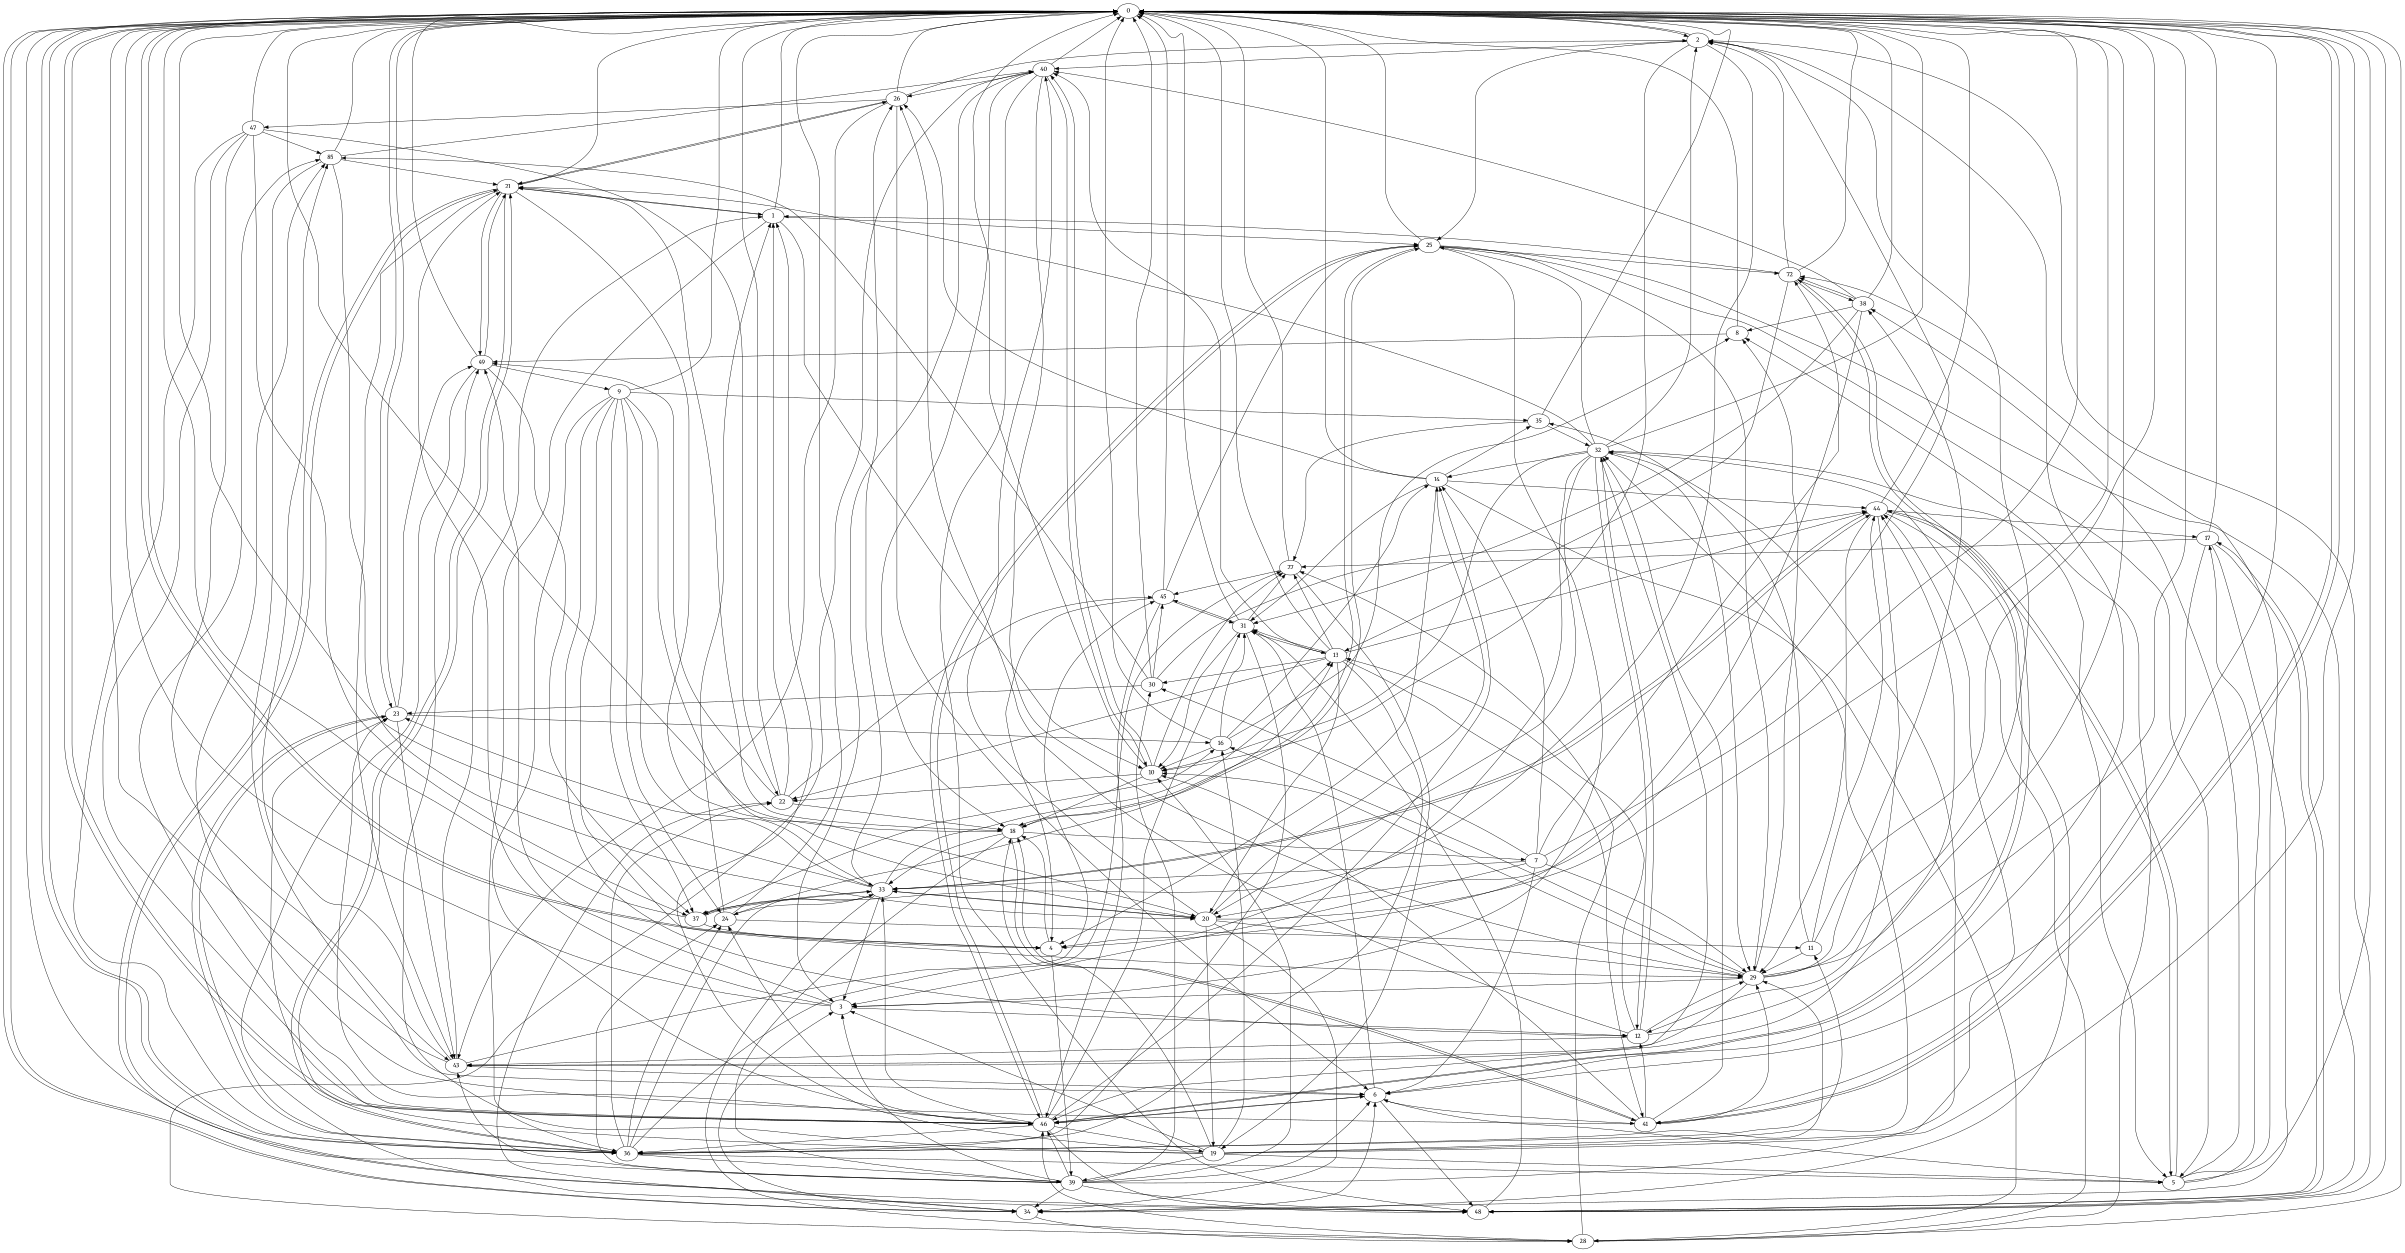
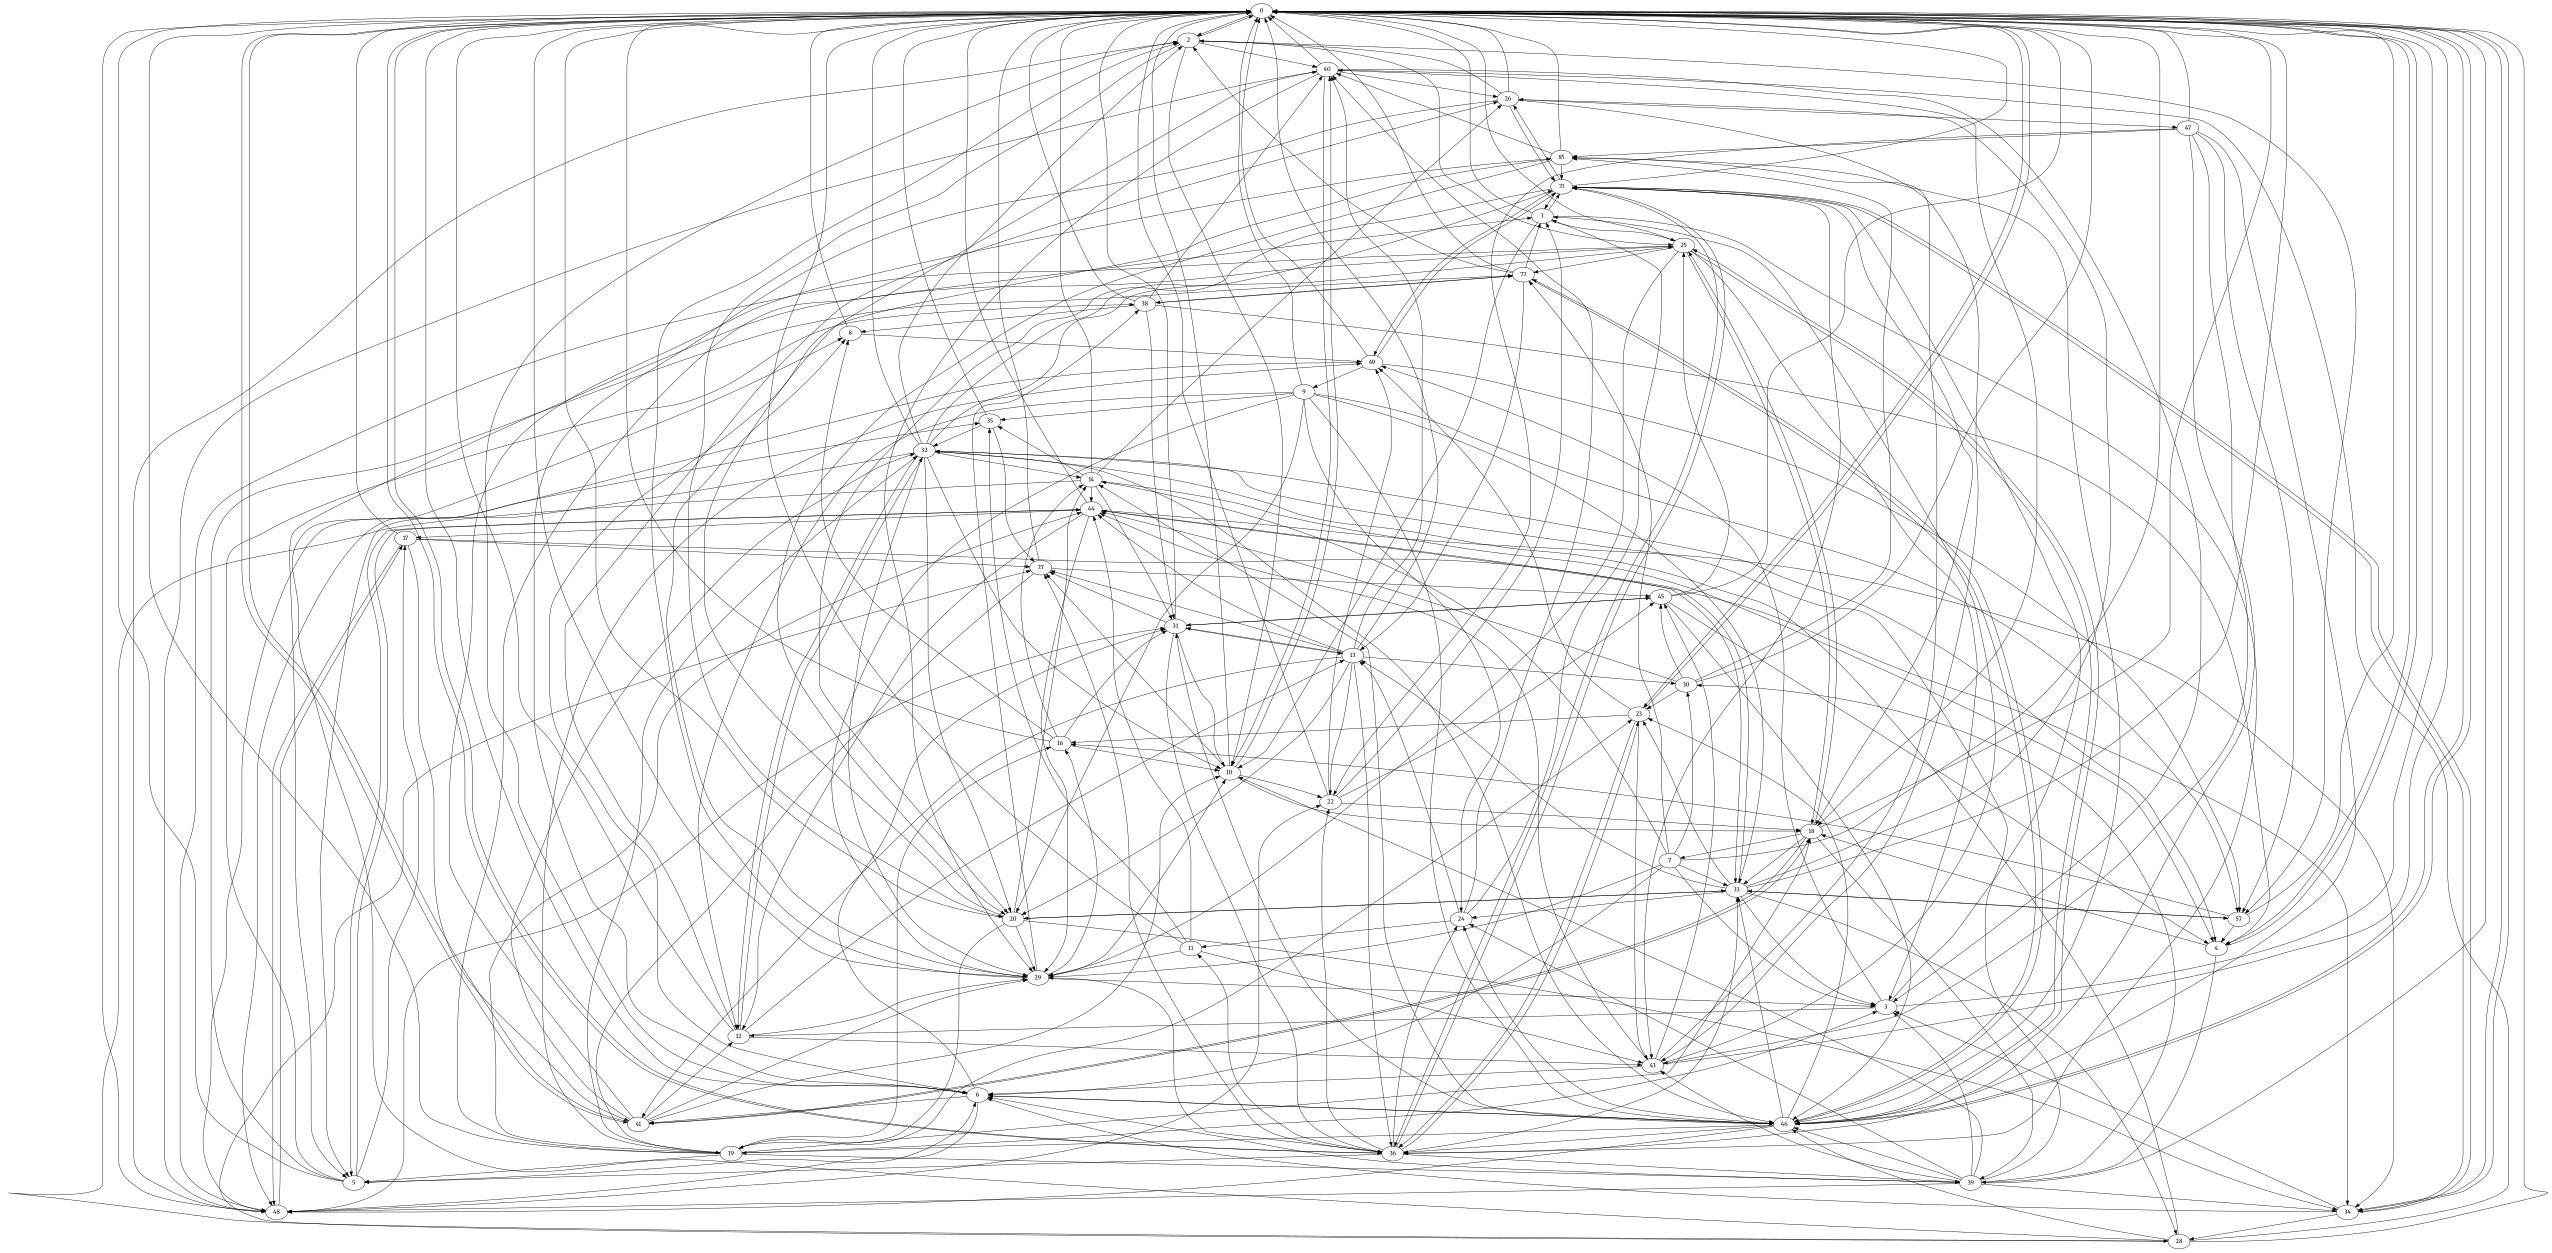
(820, 342) -> (1590, 450)
none -> (300, 559)
(696, 919) -> (2239, 919)
(1151, 1060) -> (1431, 1009)
